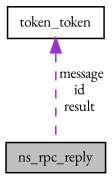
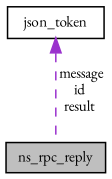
(56, 23) -> (56, 23)
